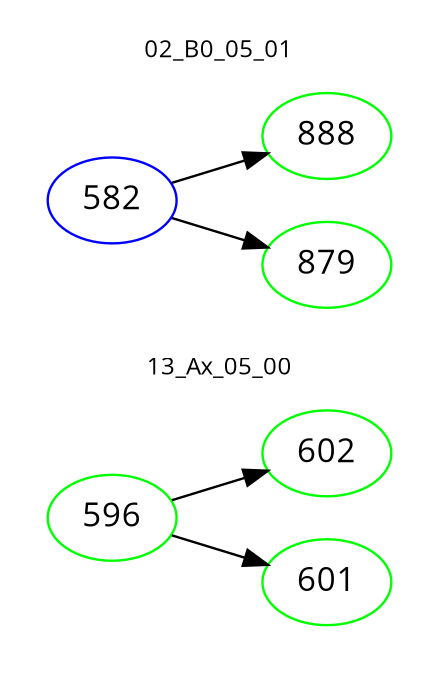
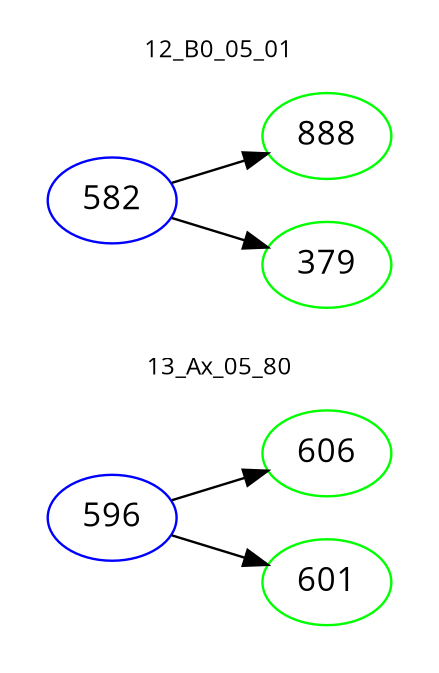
(220, 51) -> (220, 51)
(327, 265) -> (327, 265)
(220, 369) -> (220, 369)
(327, 453) -> (327, 453)
(112, 518) -> (112, 518)
